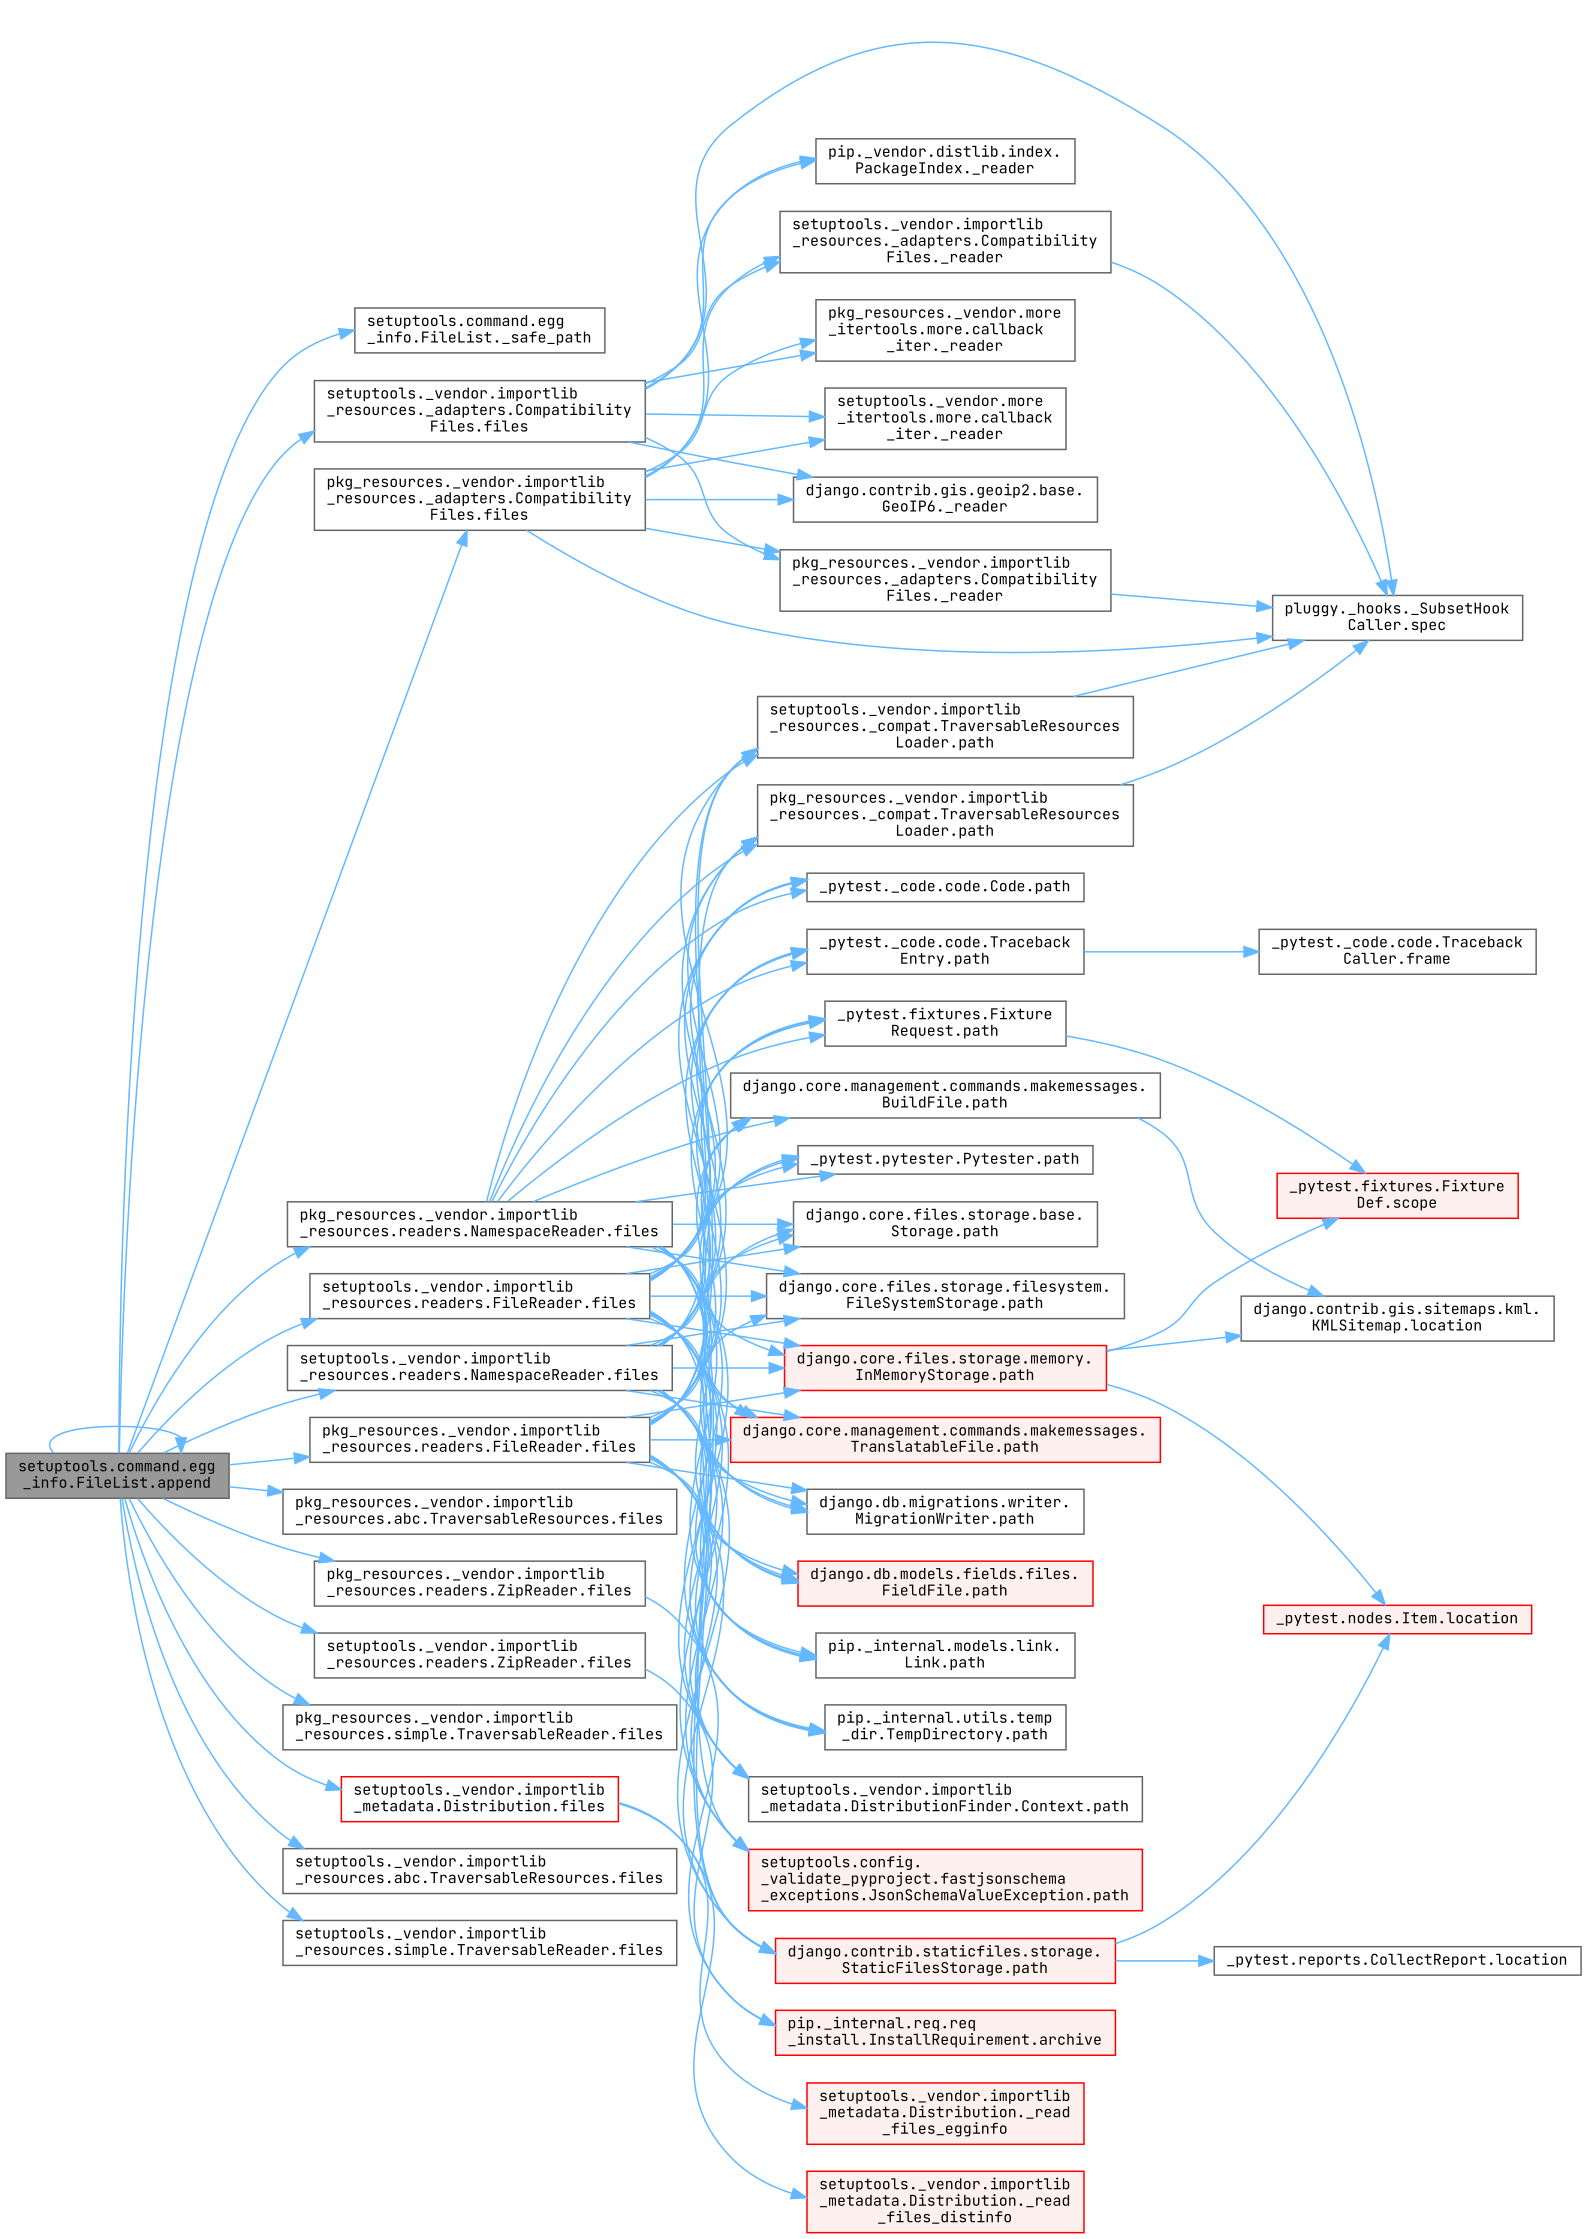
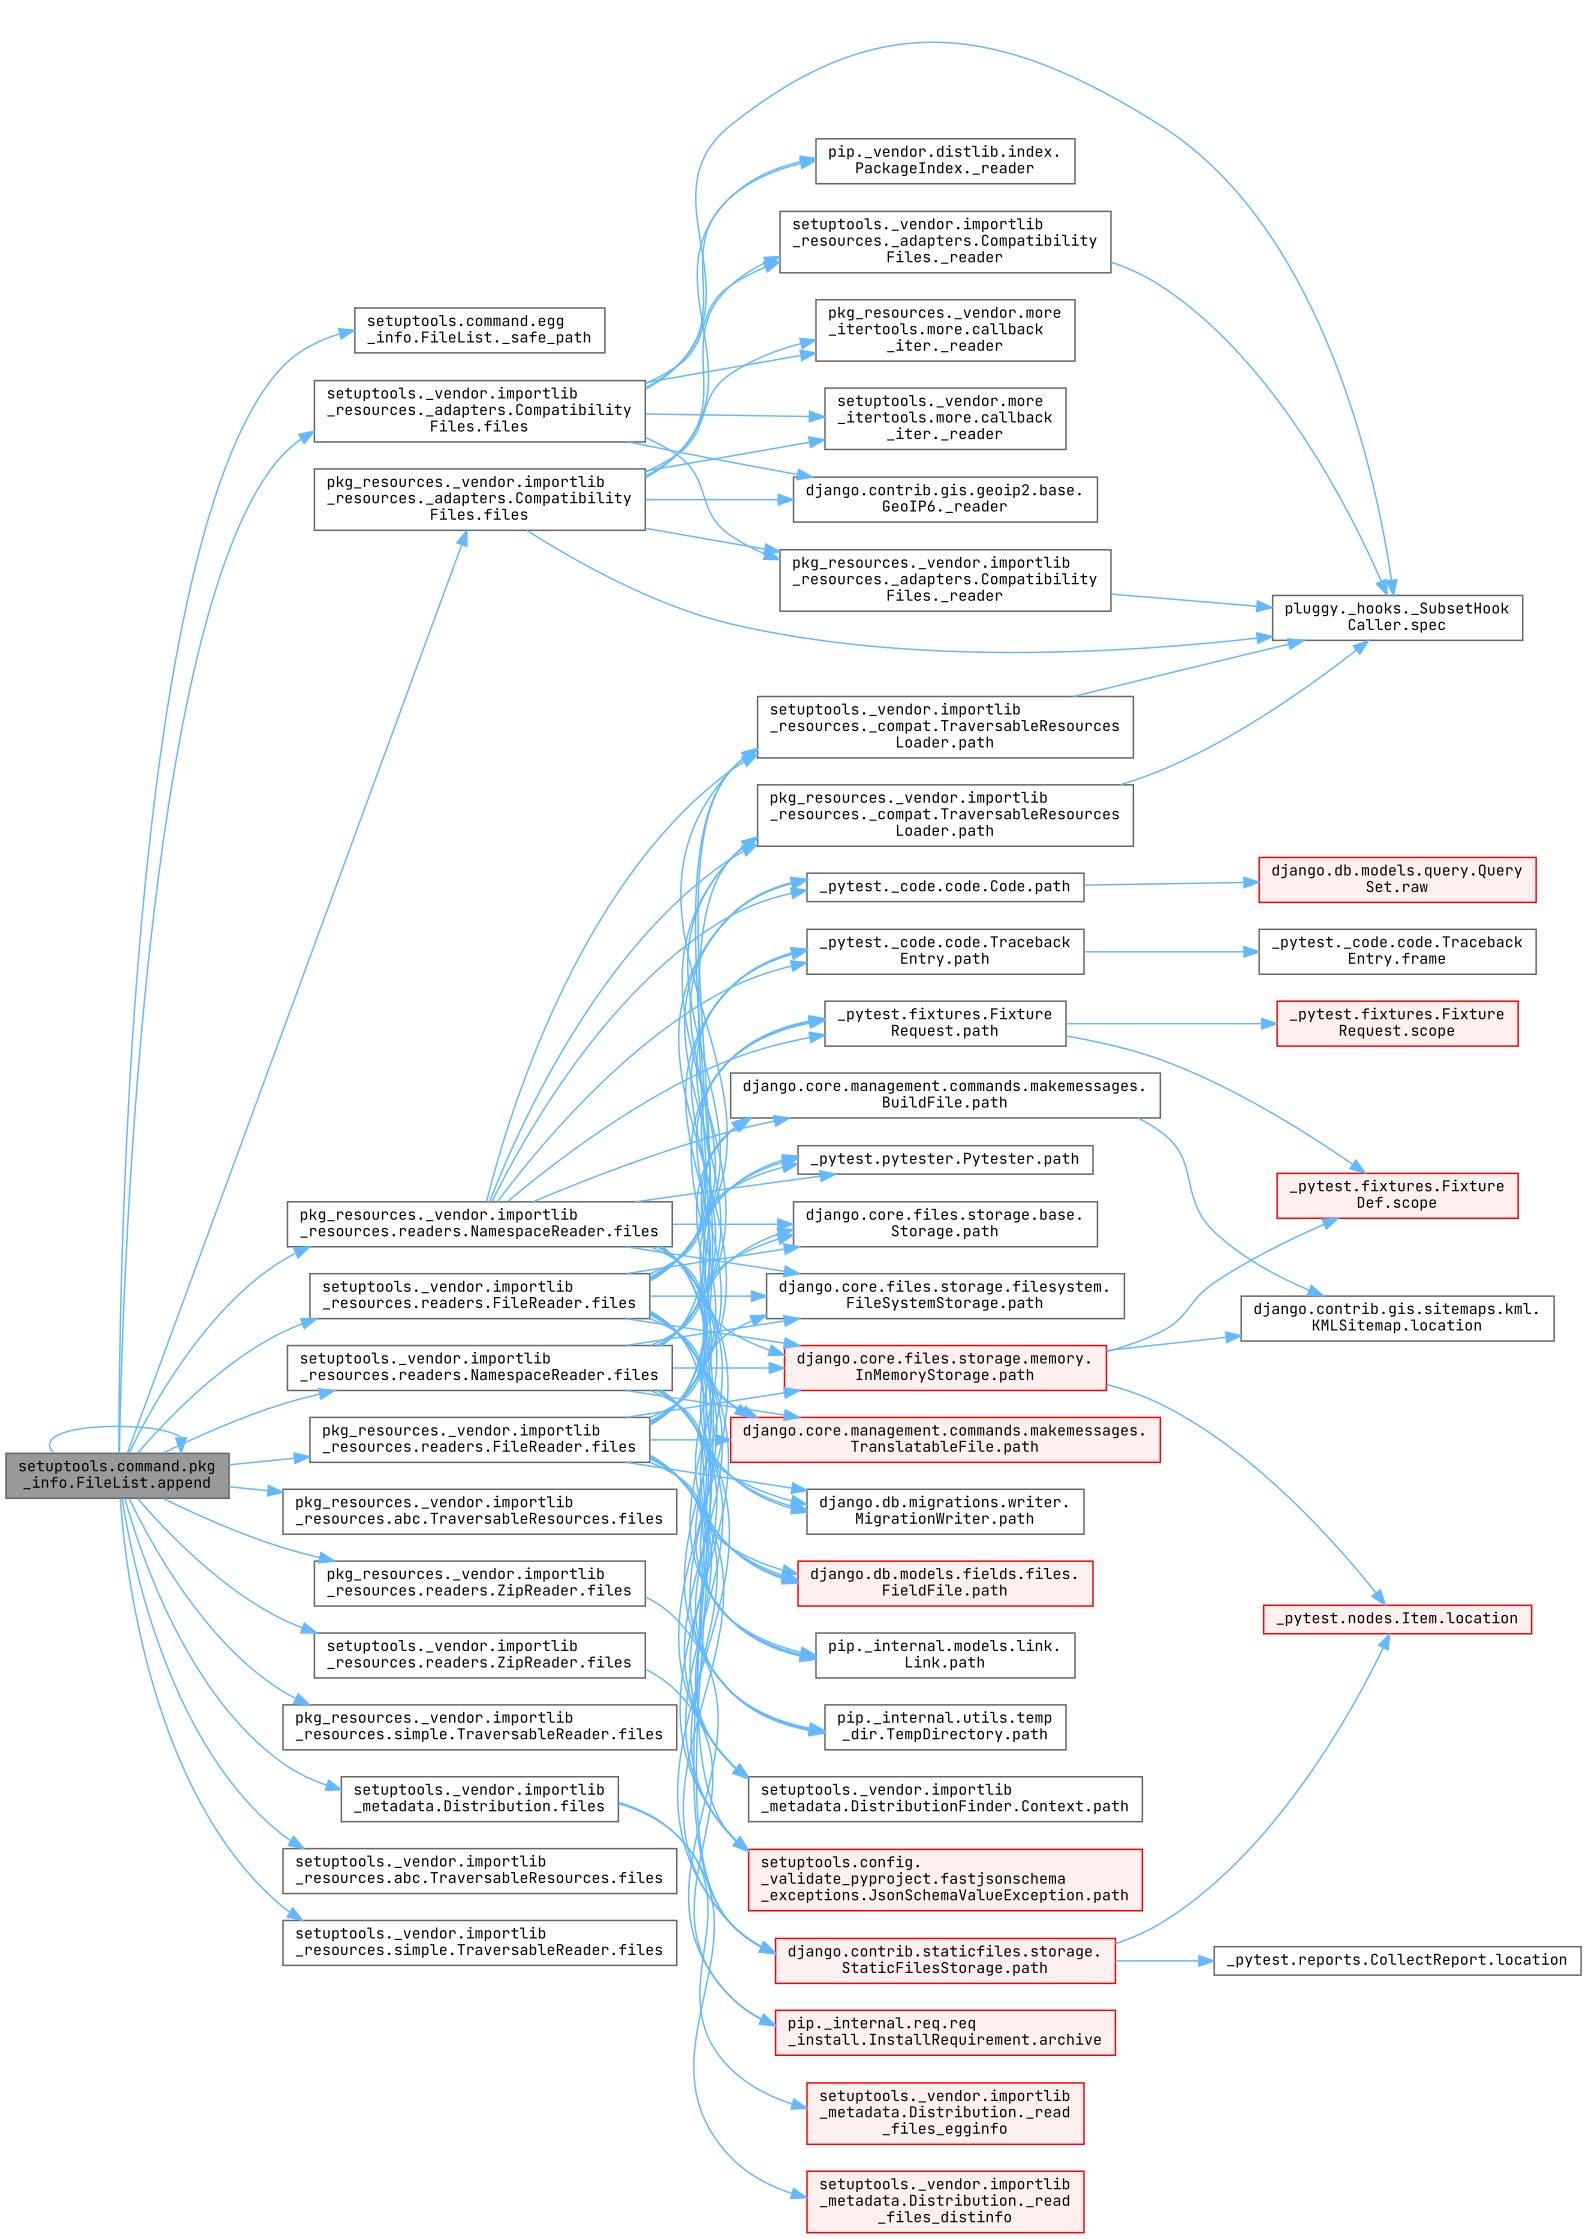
none -> (1398, 880)
(1398, 952) -> (1398, 952)
none -> (1398, 1024)
(118, 1476) -> (118, 1476)
(480, 1799) -> (480, 1799)
